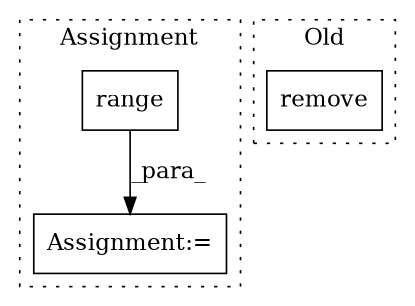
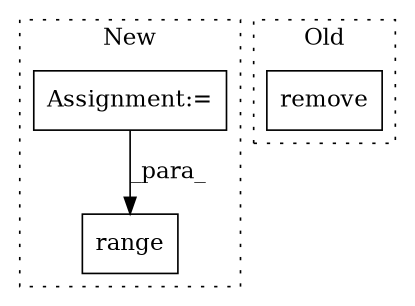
(130, 39) -> (130, 39)
(130, 164) -> (130, 164)
